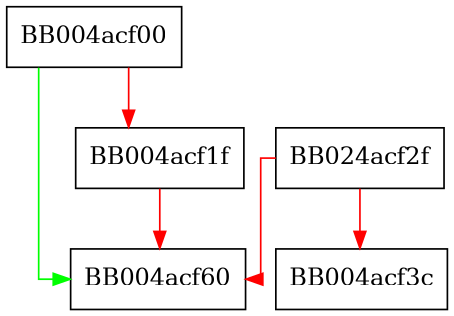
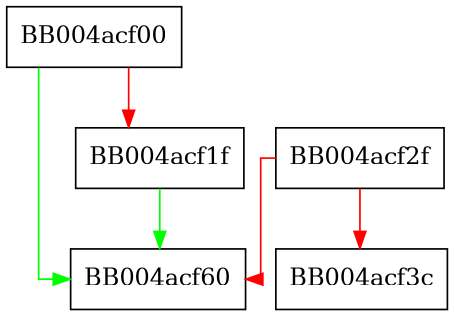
(360, 158) -> (360, 158)
(160, 210) -> (160, 210)
